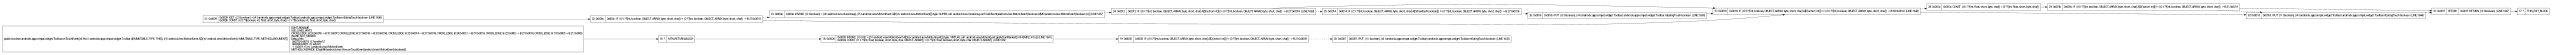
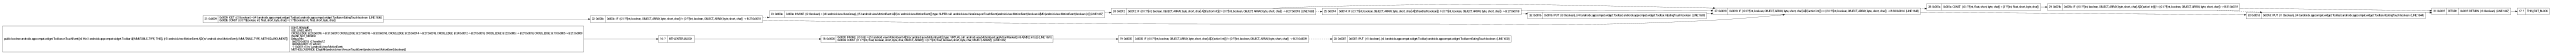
none -> (1616, 10)
(681, 39) -> (681, 39)
